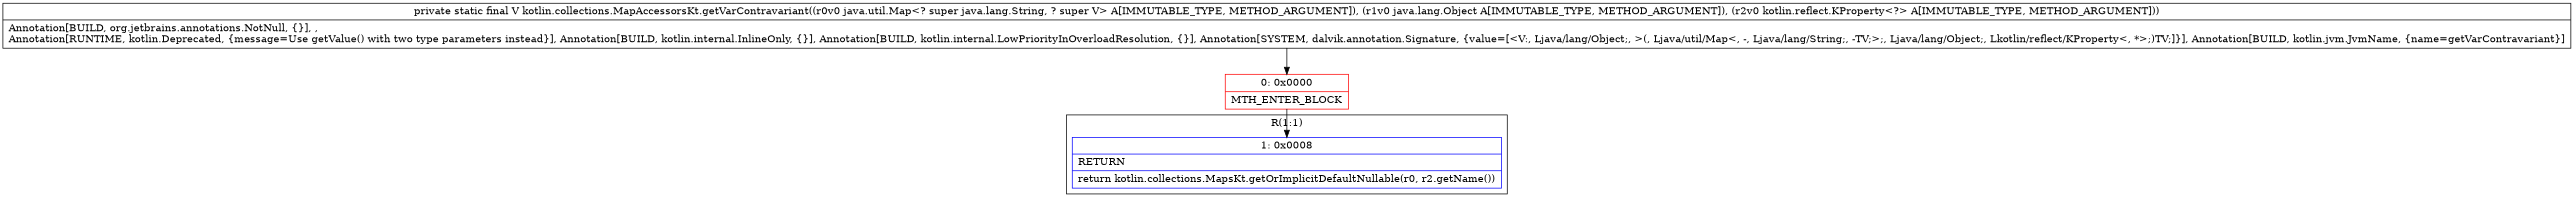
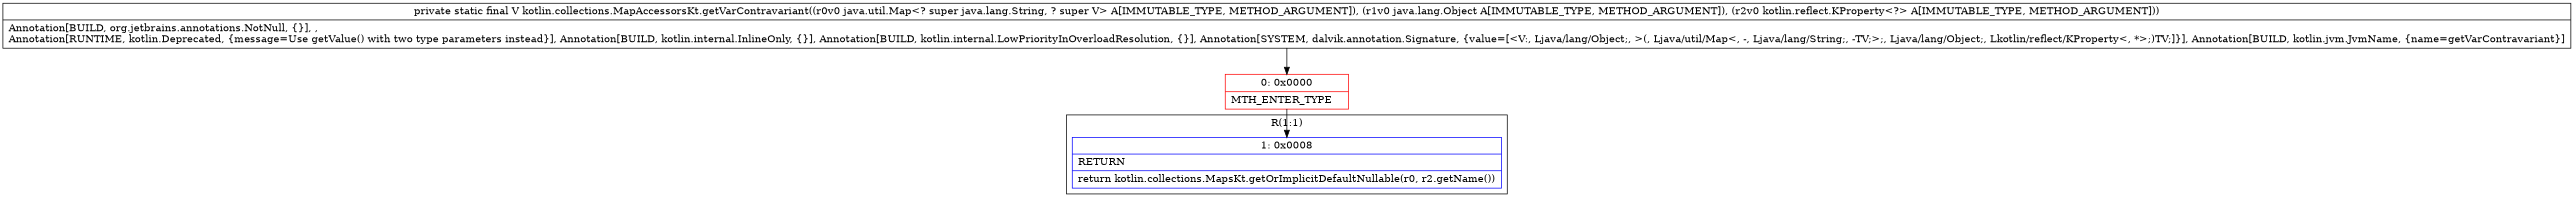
(1287, 100) -> (1282, 100)
